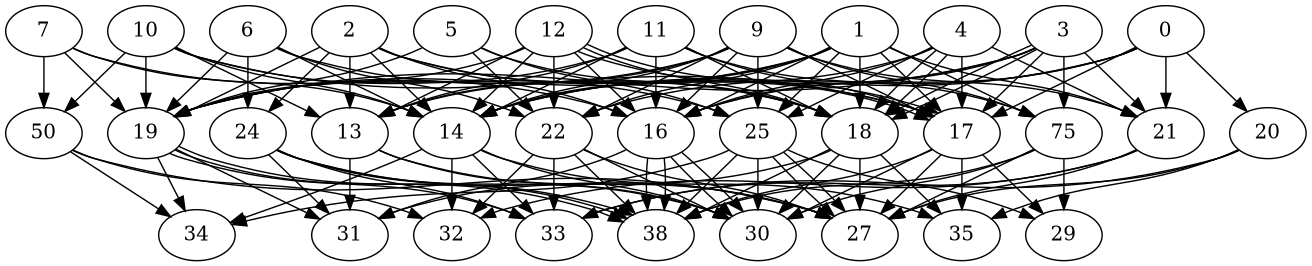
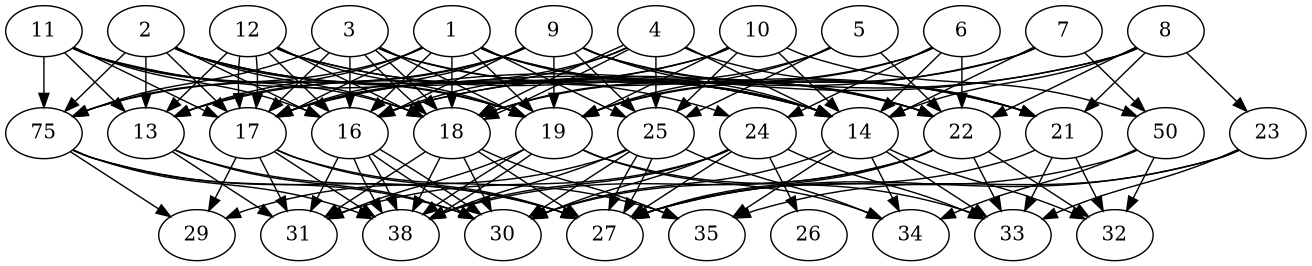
(1166, 31) -> (1166, 31)
none -> (101, 76)
(1268, 133) -> (1268, 133)
(867, 181) -> (270, 178)
none -> (809, 235)
